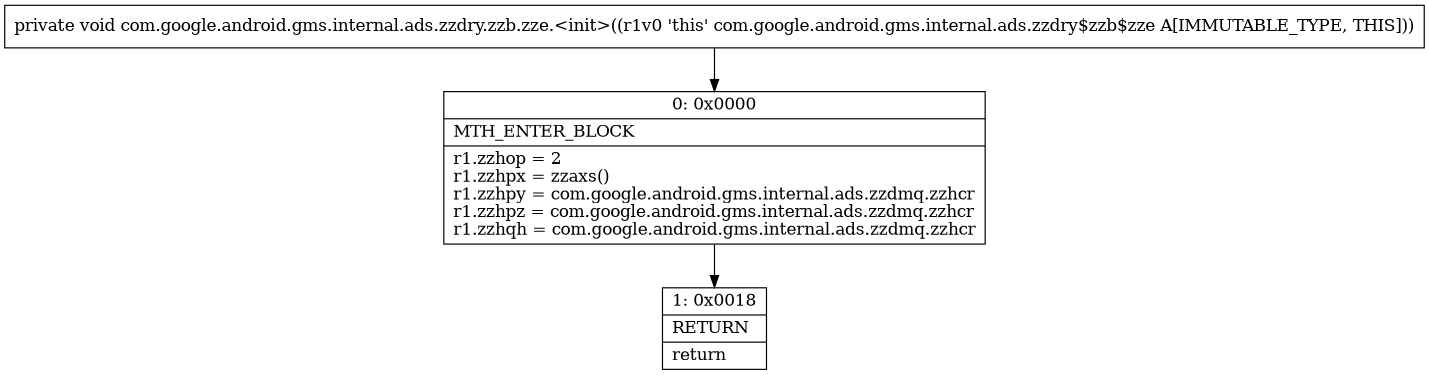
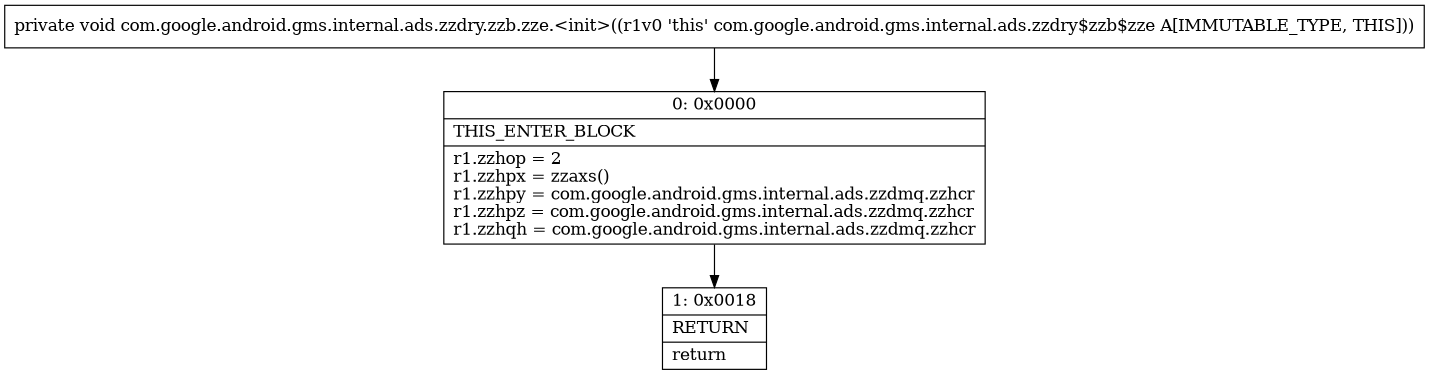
(544, 132) -> (544, 132)
